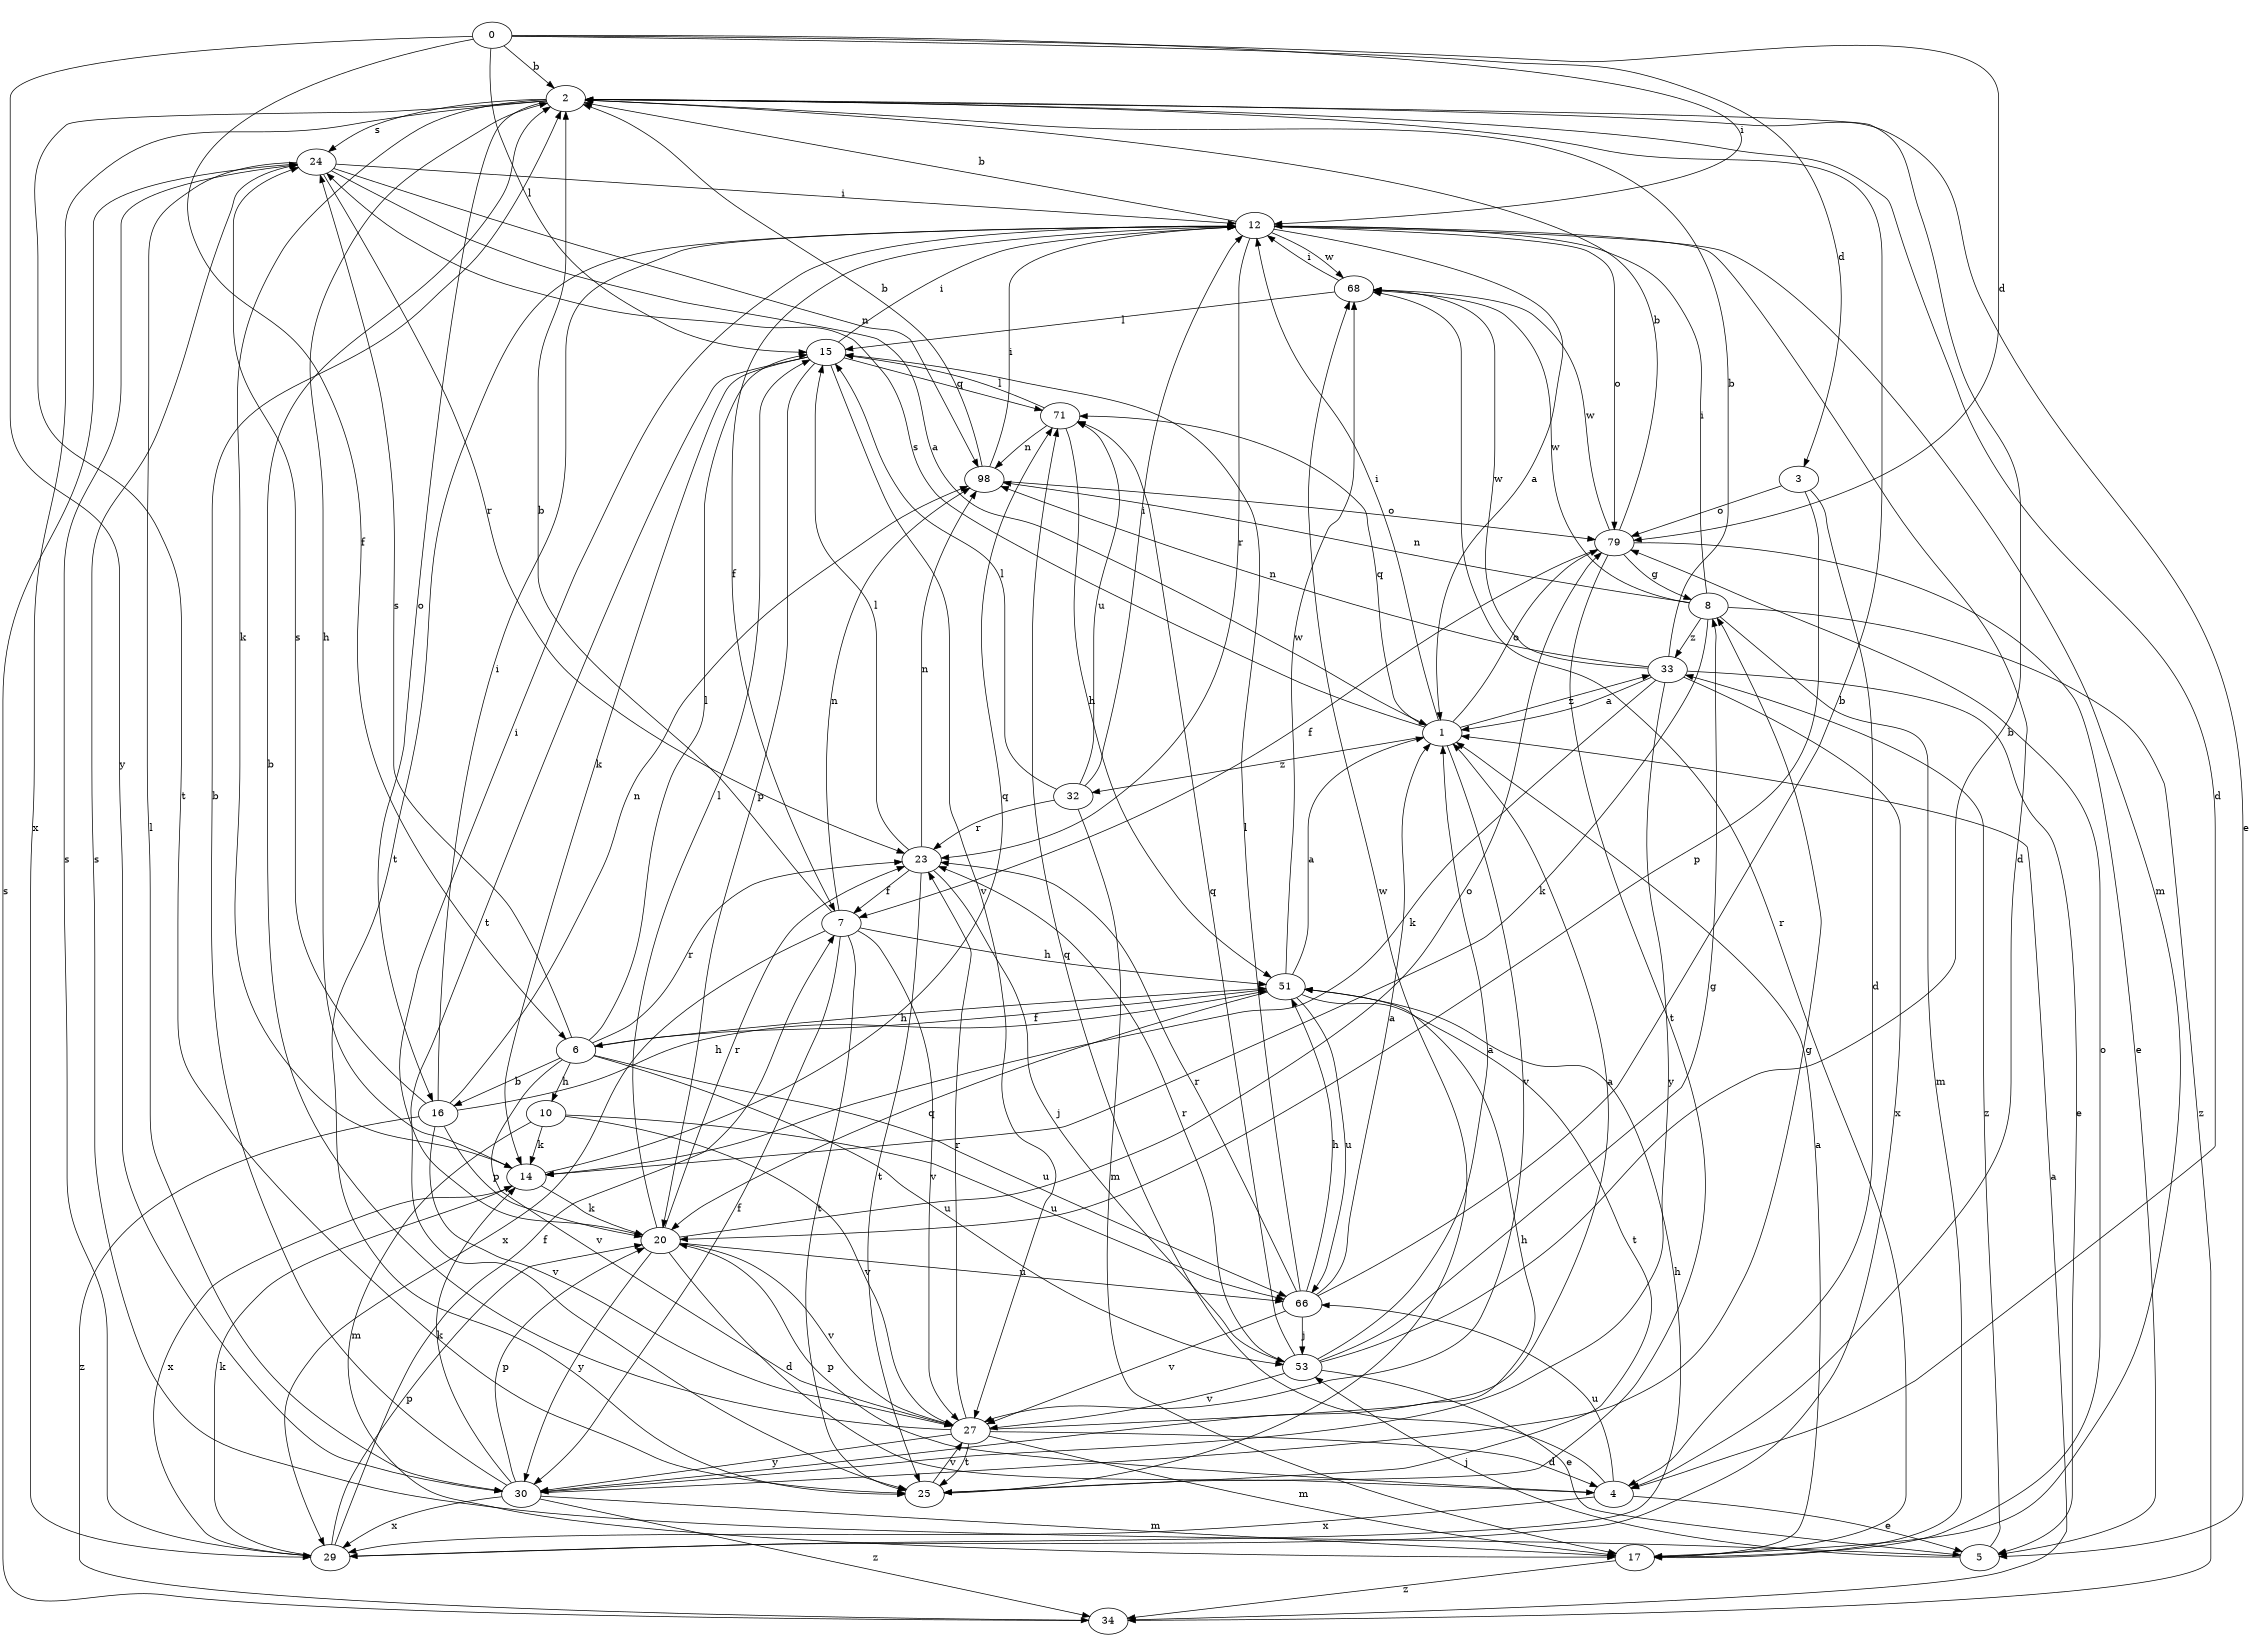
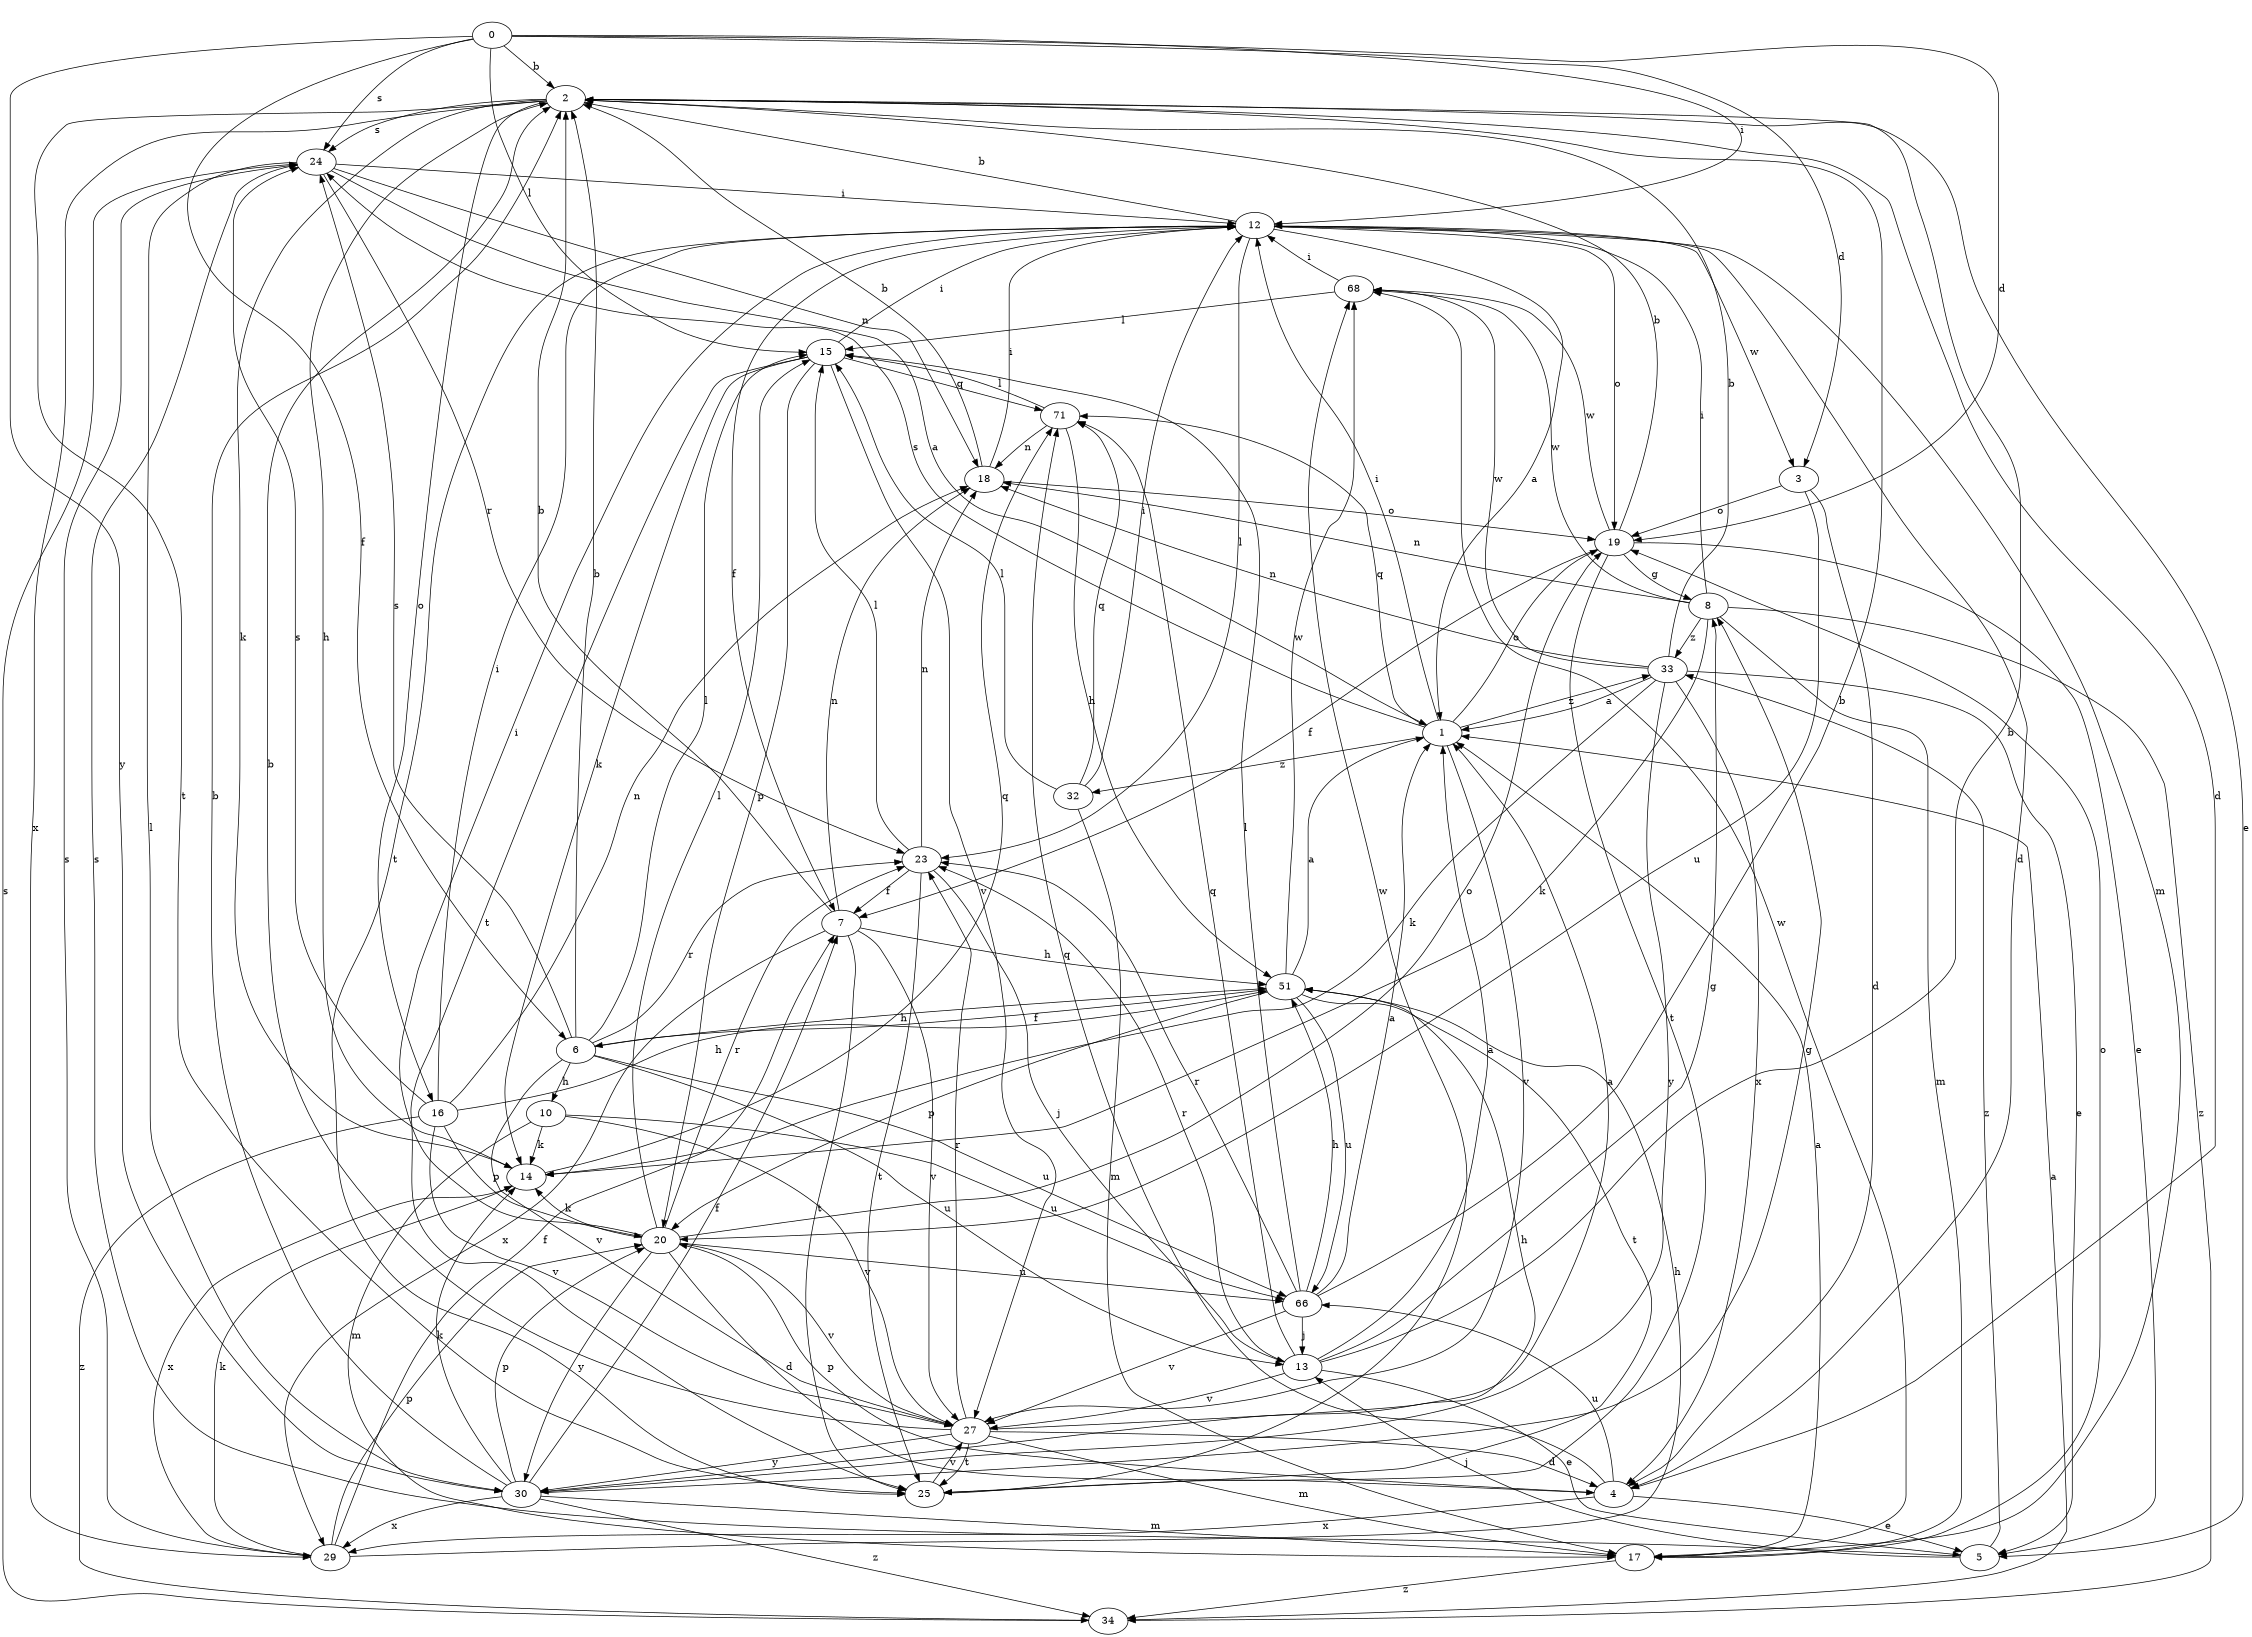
none -> (389, 75)
(1307, 250) -> (1719, 295)
(984, 479) -> (984, 479)
(1241, 543) -> (1241, 543)
(1614, 543) -> (1614, 543)
(1102, 606) -> (1102, 606)
(994, 815) -> none
(1698, 860) -> (1698, 860)
(1782, 923) -> (1782, 923)
(510, 1080) -> (593, 577)
(932, 1114) -> (932, 1114)
(586, 1213) -> (567, 1215)
(732, 1213) -> (704, 1225)
(1302, 1367) -> (1302, 1367)
(1593, 1527) -> (1755, 1086)
